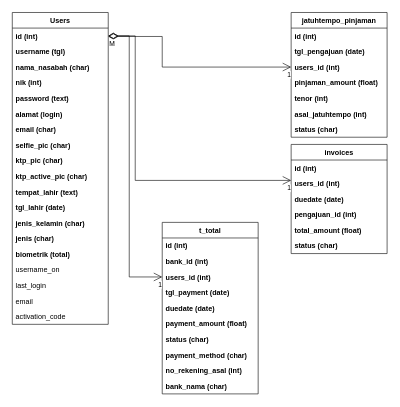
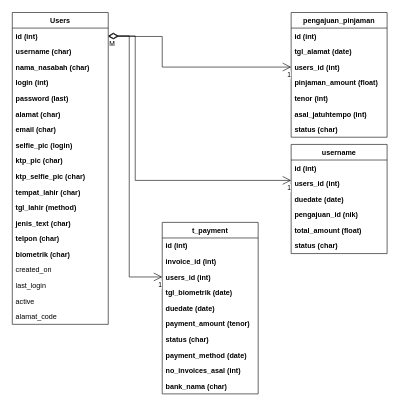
(339, 20) -> (339, 20)
(42, 52) -> (45, 52)
(333, 52) -> (326, 52)
(31, 83) -> (34, 83)
(45, 98) -> (44, 98)
(40, 114) -> (40, 114)
(46, 145) -> (46, 145)
(339, 152) -> (339, 152)
(55, 176) -> (54, 176)
(51, 192) -> (51, 192)
(44, 208) -> (48, 208)
(328, 215) -> (328, 215)
(52, 223) -> (48, 223)
(210, 230) -> (210, 230)
(38, 239) -> (40, 239)
(46, 254) -> (45, 254)
(189, 262) -> (193, 262)
(38, 270) -> (36, 270)
(200, 293) -> (202, 293)
(24, 301) -> (27, 301)
(44, 317) -> (37, 317)
(208, 324) -> (209, 324)
(207, 355) -> (207, 355)
(206, 371) -> (205, 371)
